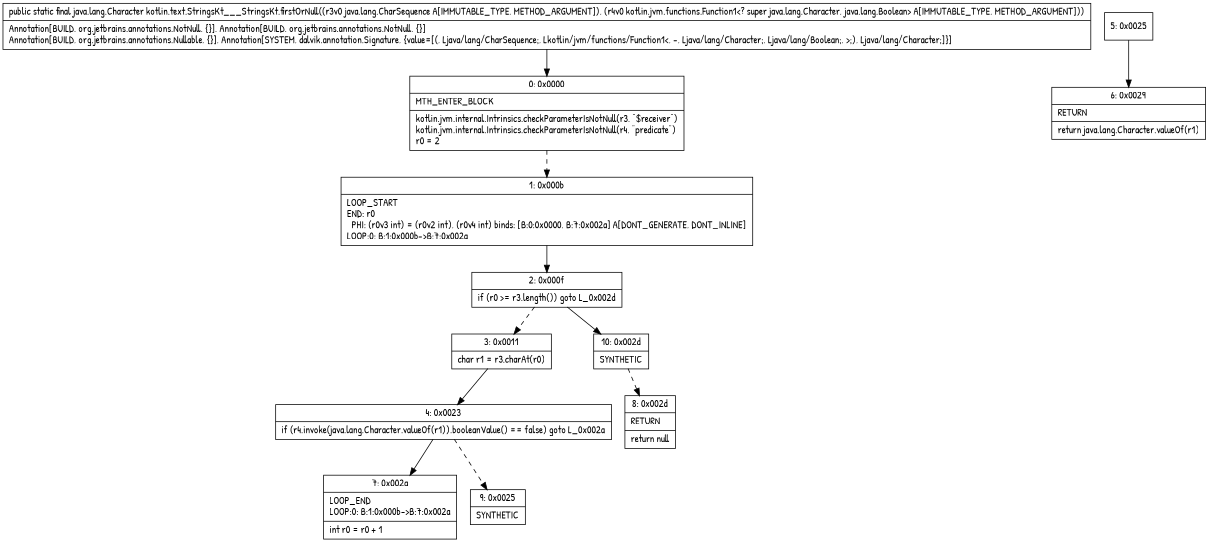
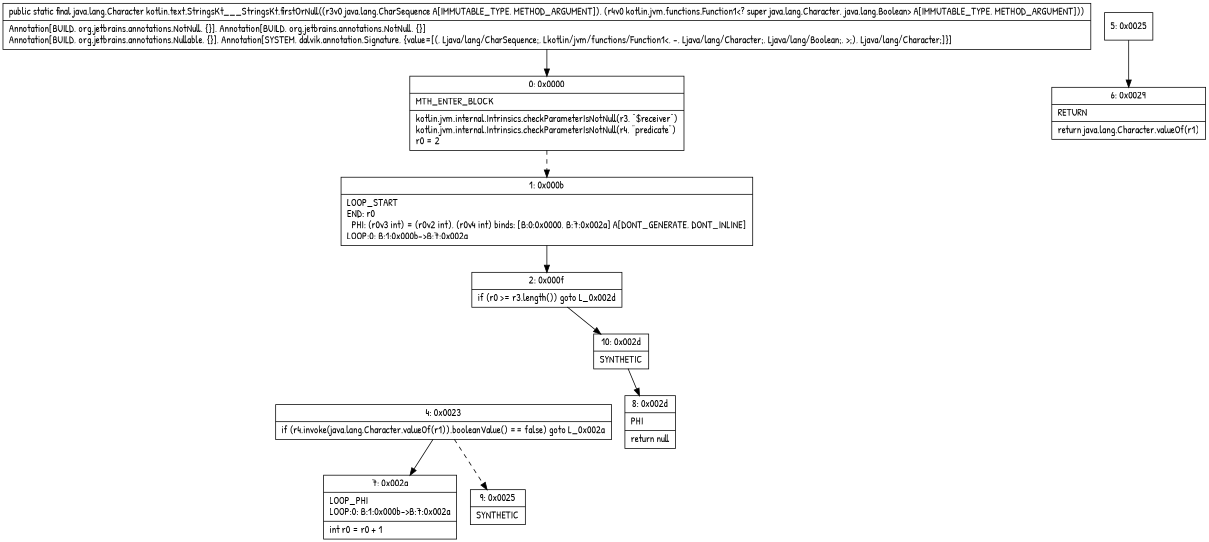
(502, 351) -> none
(632, 379) -> (632, 379)
(646, 421) -> (637, 421)
(350, 501) -> (349, 501)
